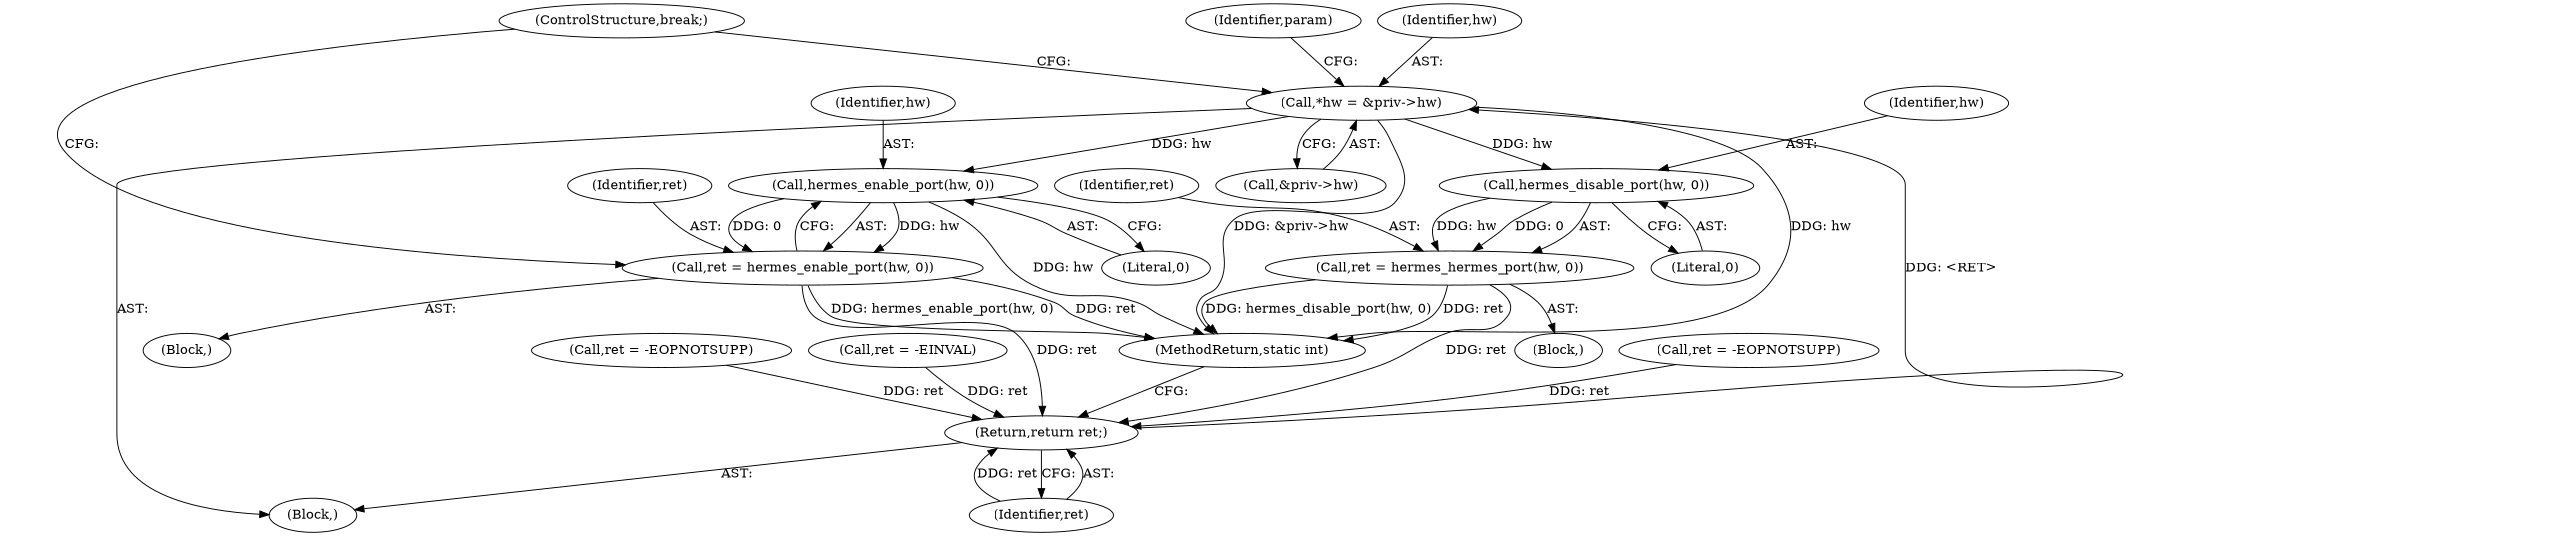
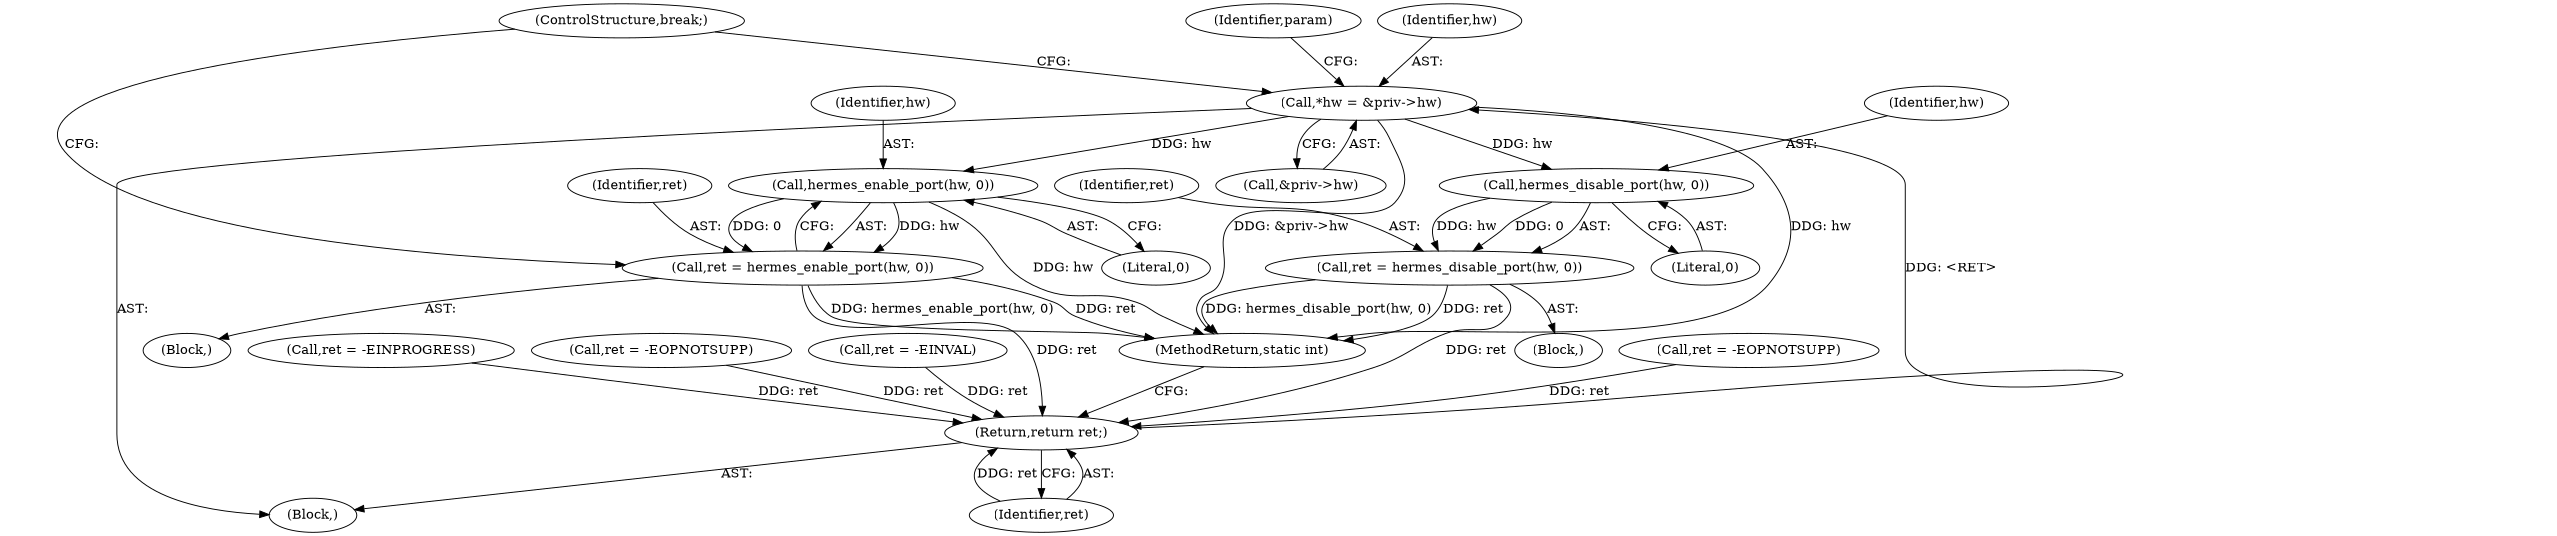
(1450, 268) -> (1450, 268)
none -> (381, 350)
